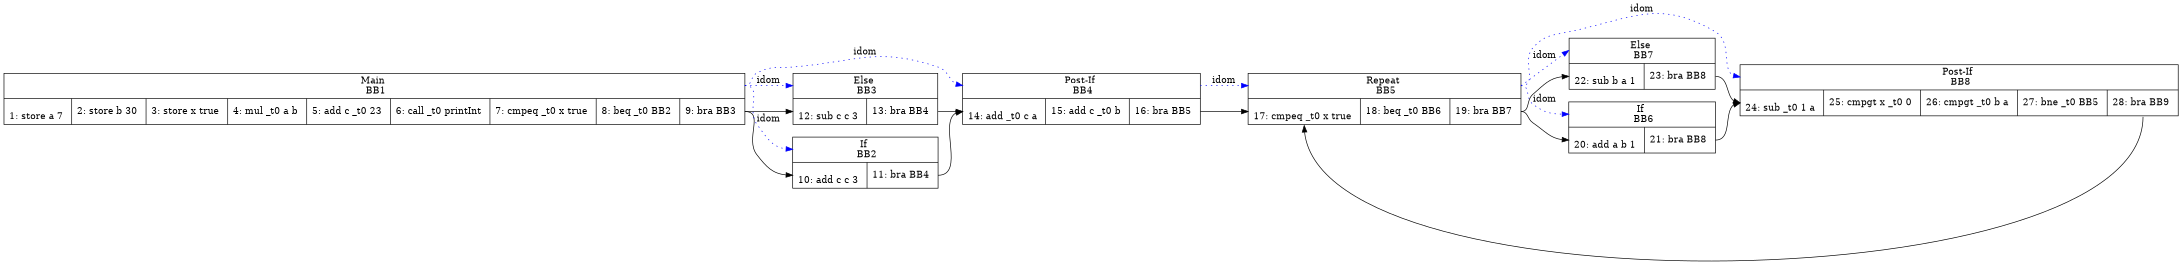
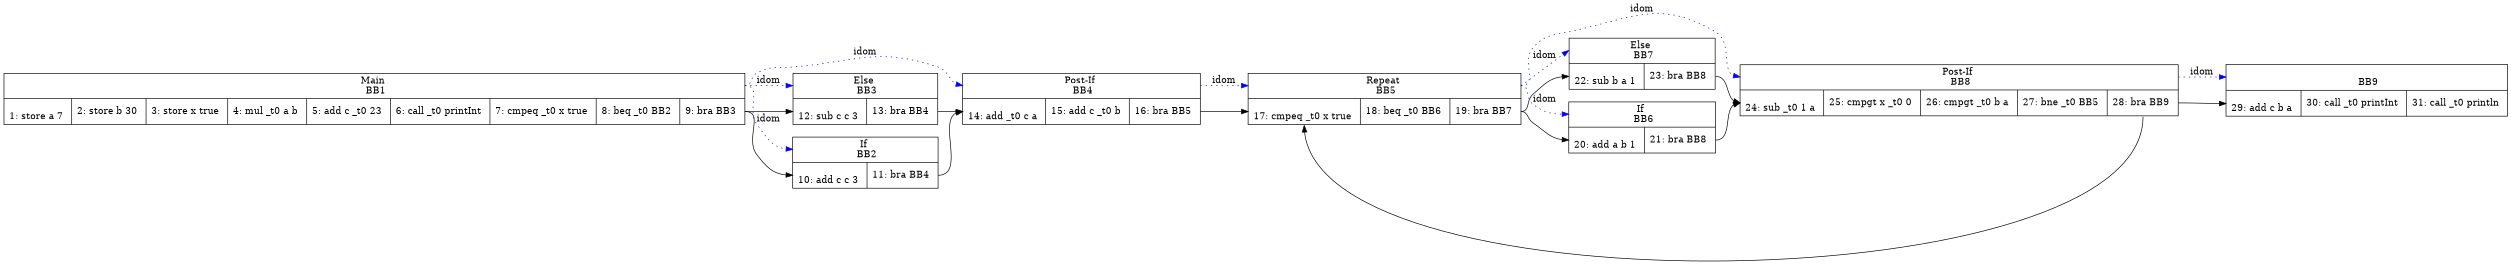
none -> (2367, 90)
